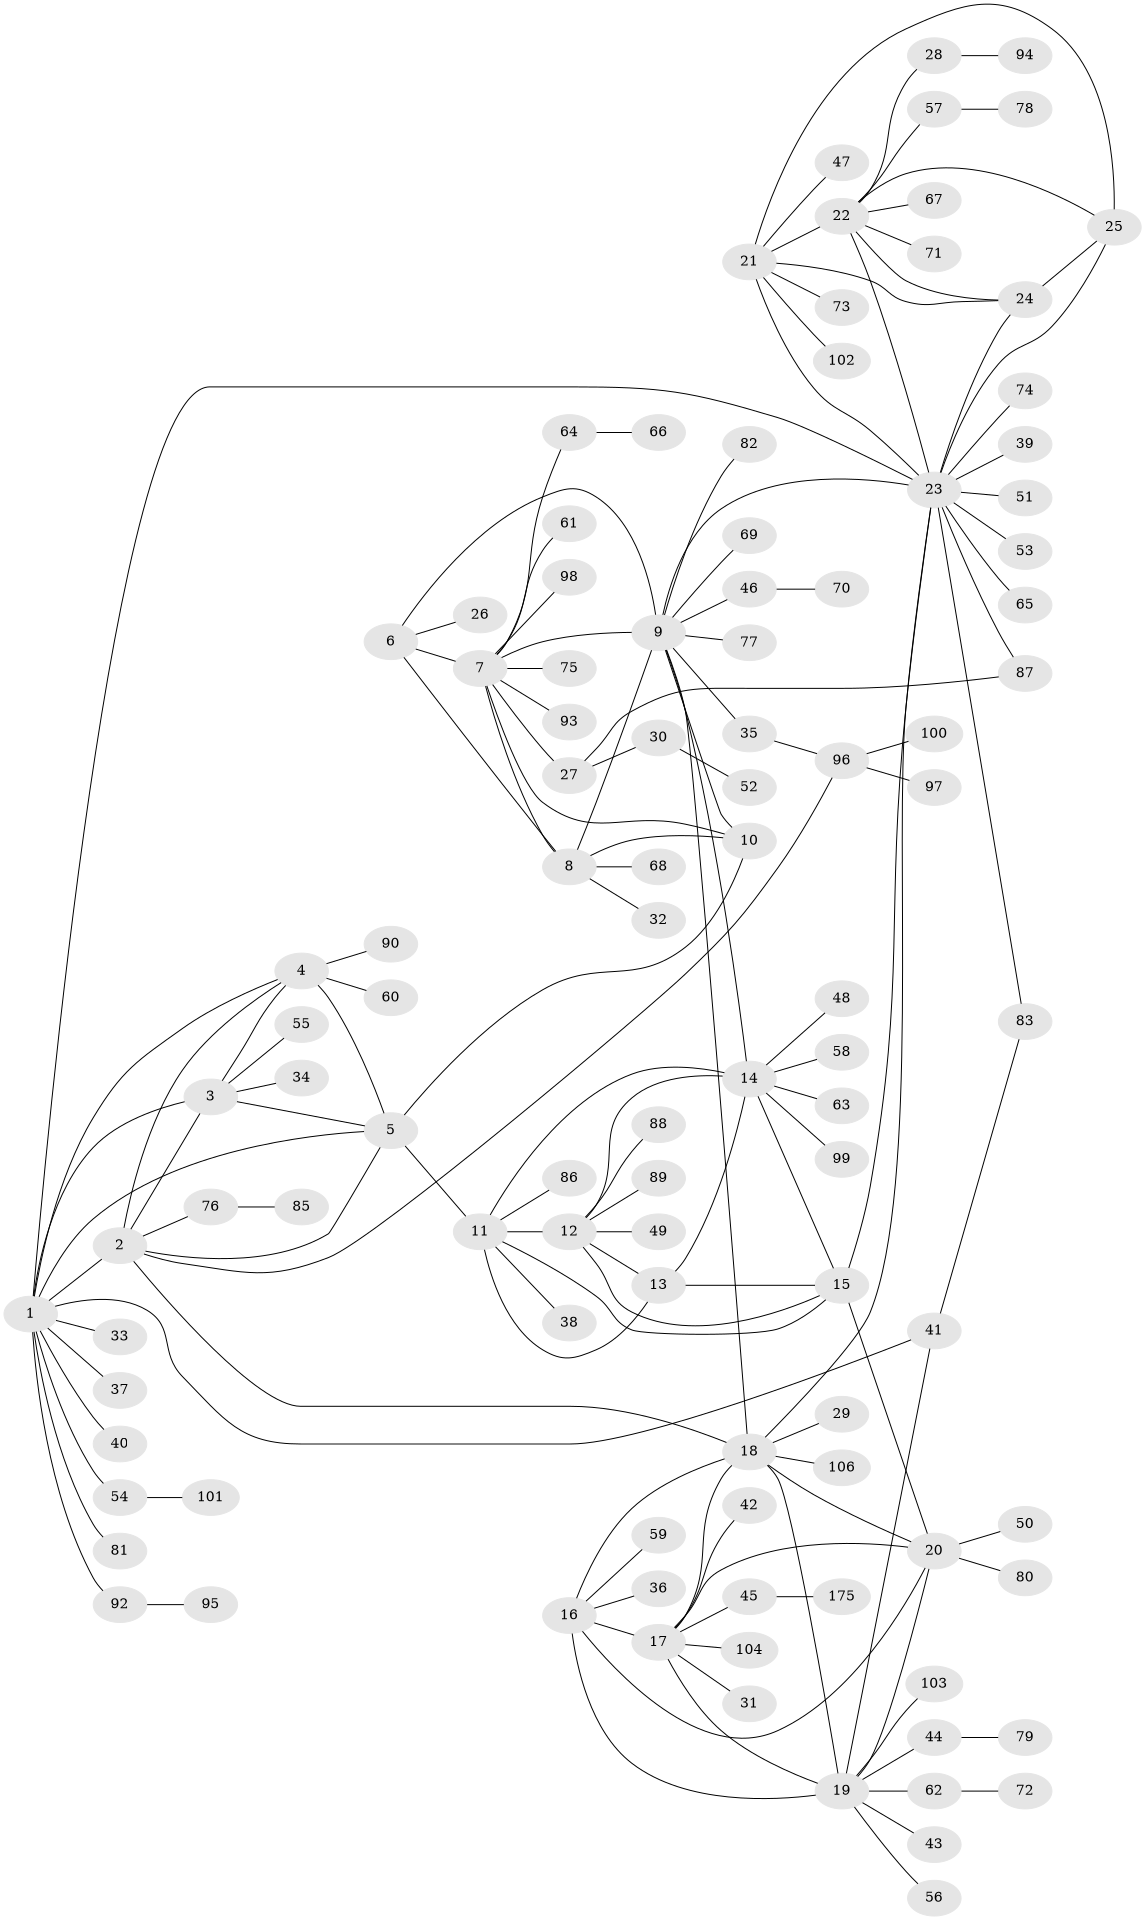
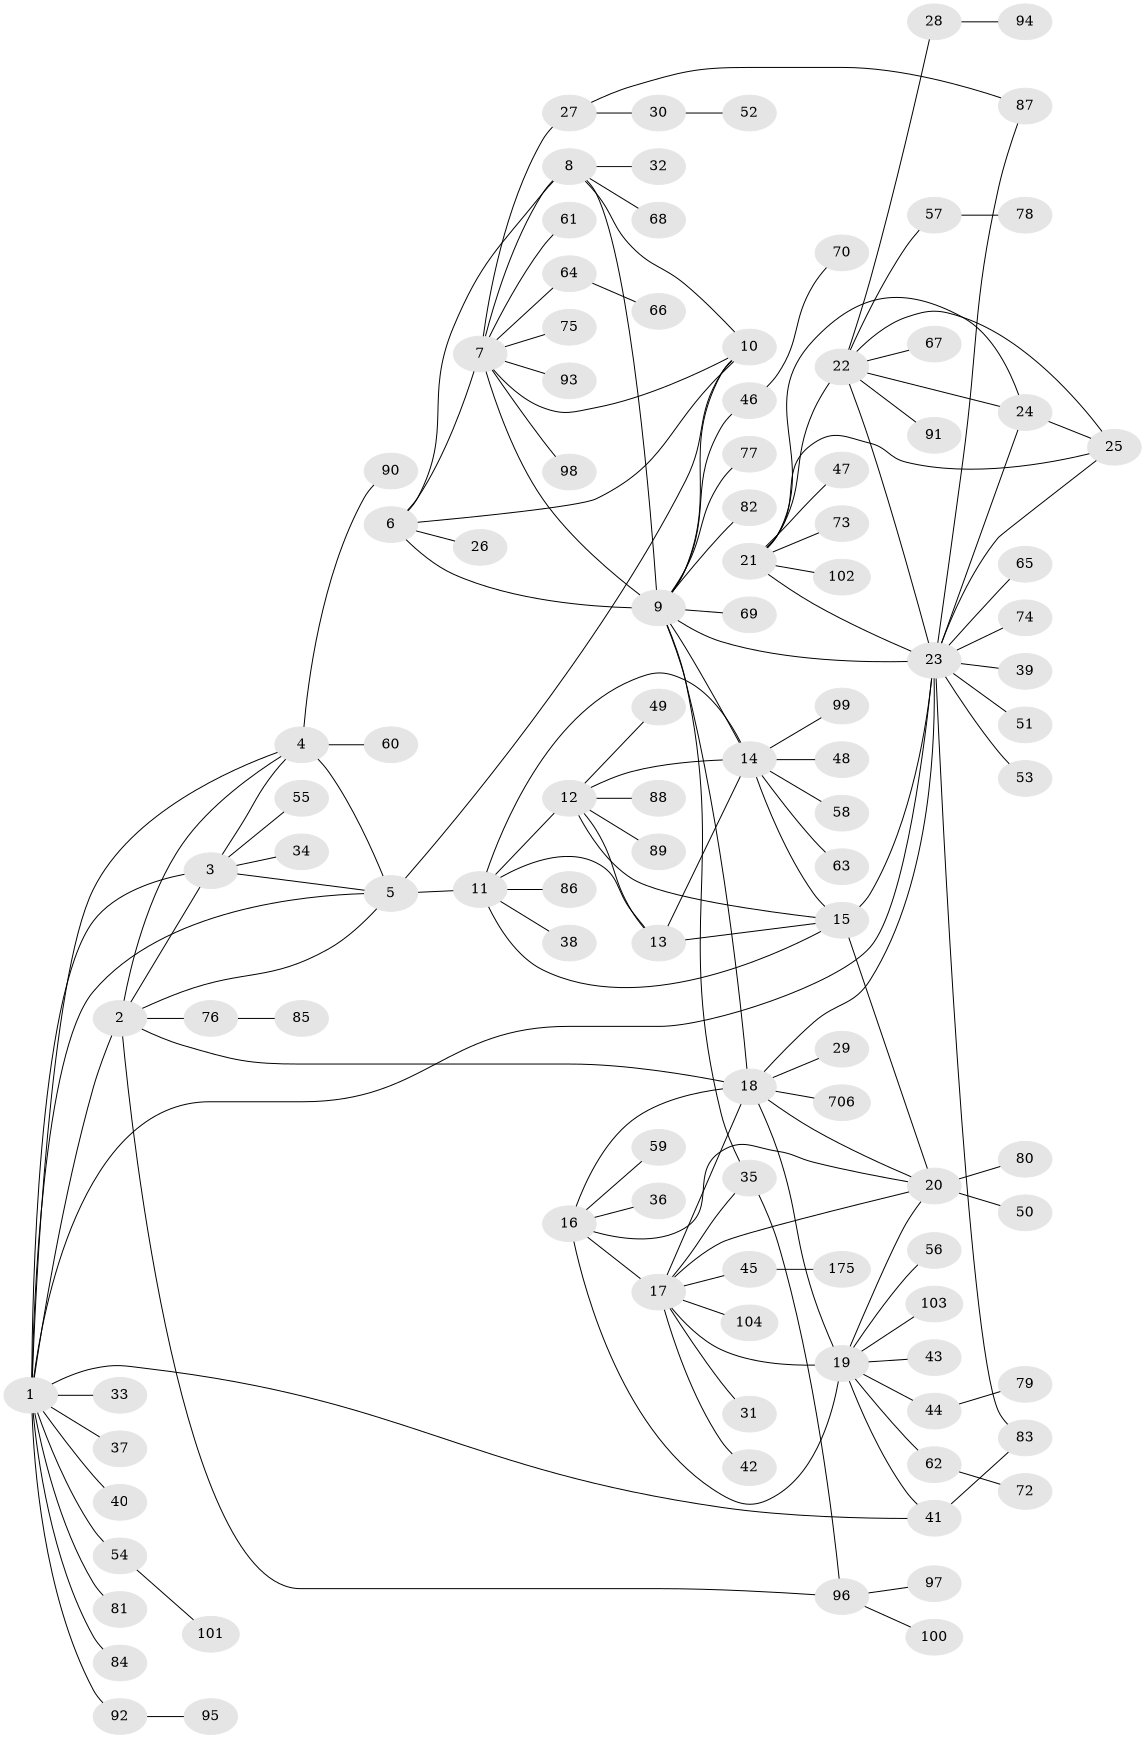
(934, 254) -> (934, 435)
none -> (603, 495)
none -> (703, 1235)
(842, 1468) -> (842, 1103)
none -> (120, 1663)
